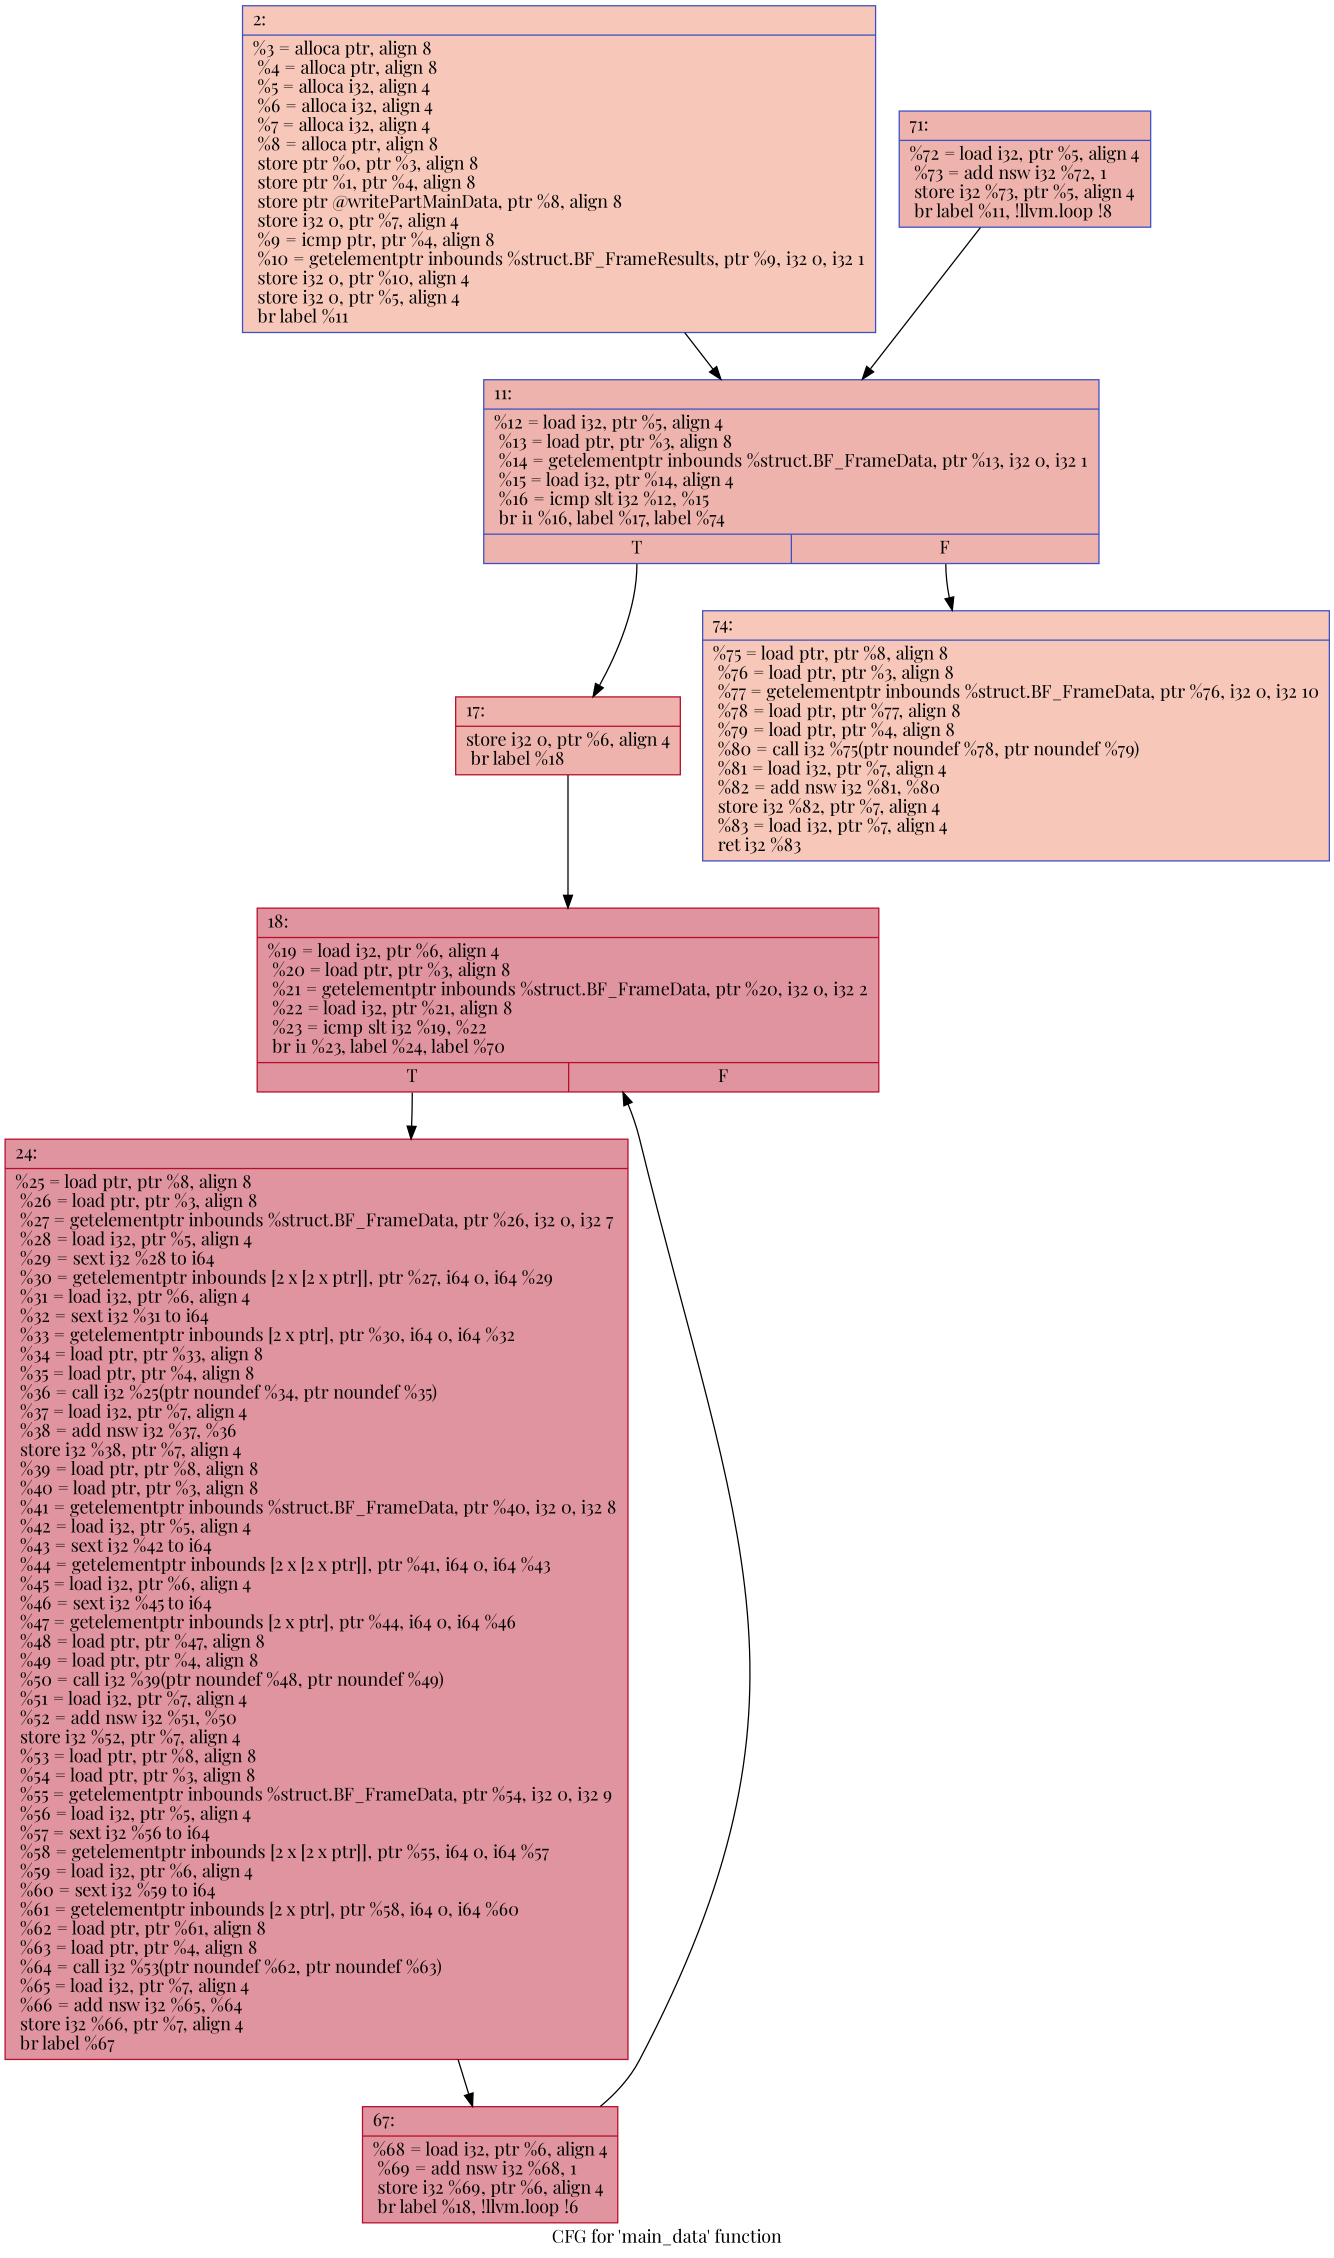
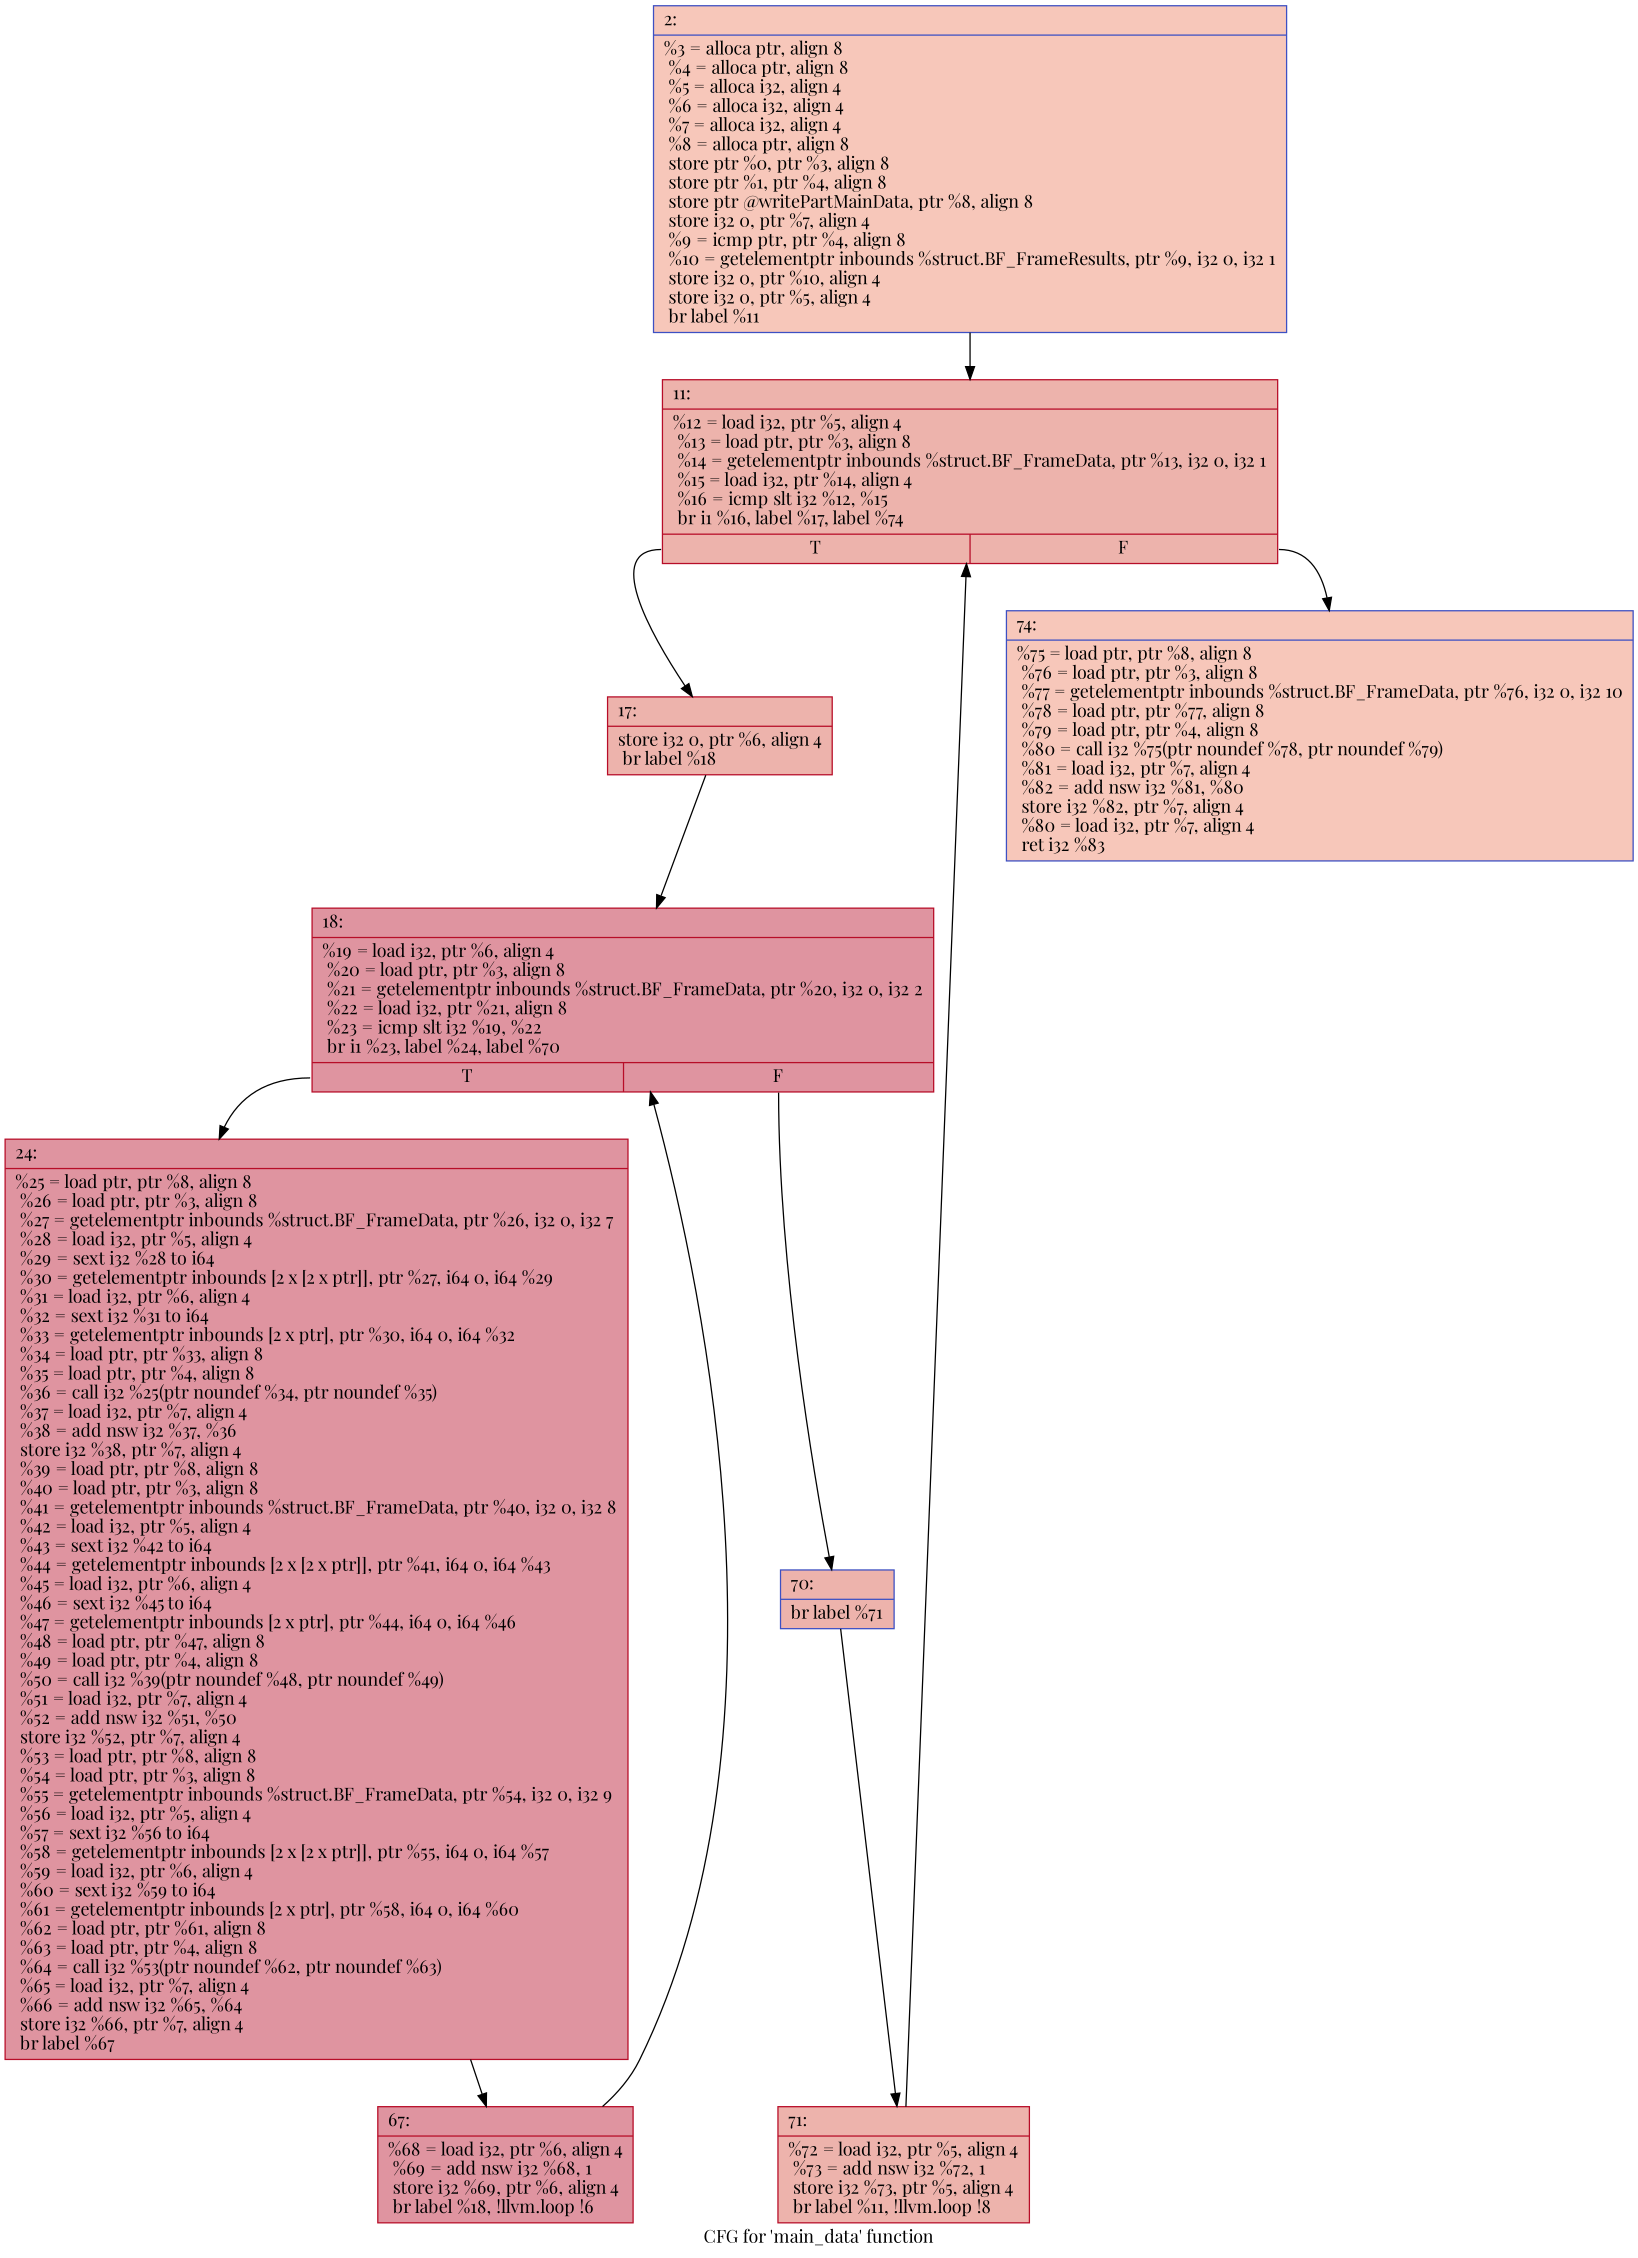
(1025, 169) -> (904, 2165)
(791, 472) -> (970, 472)
(830, 826) -> (1136, 826)
none -> (837, 1599)
